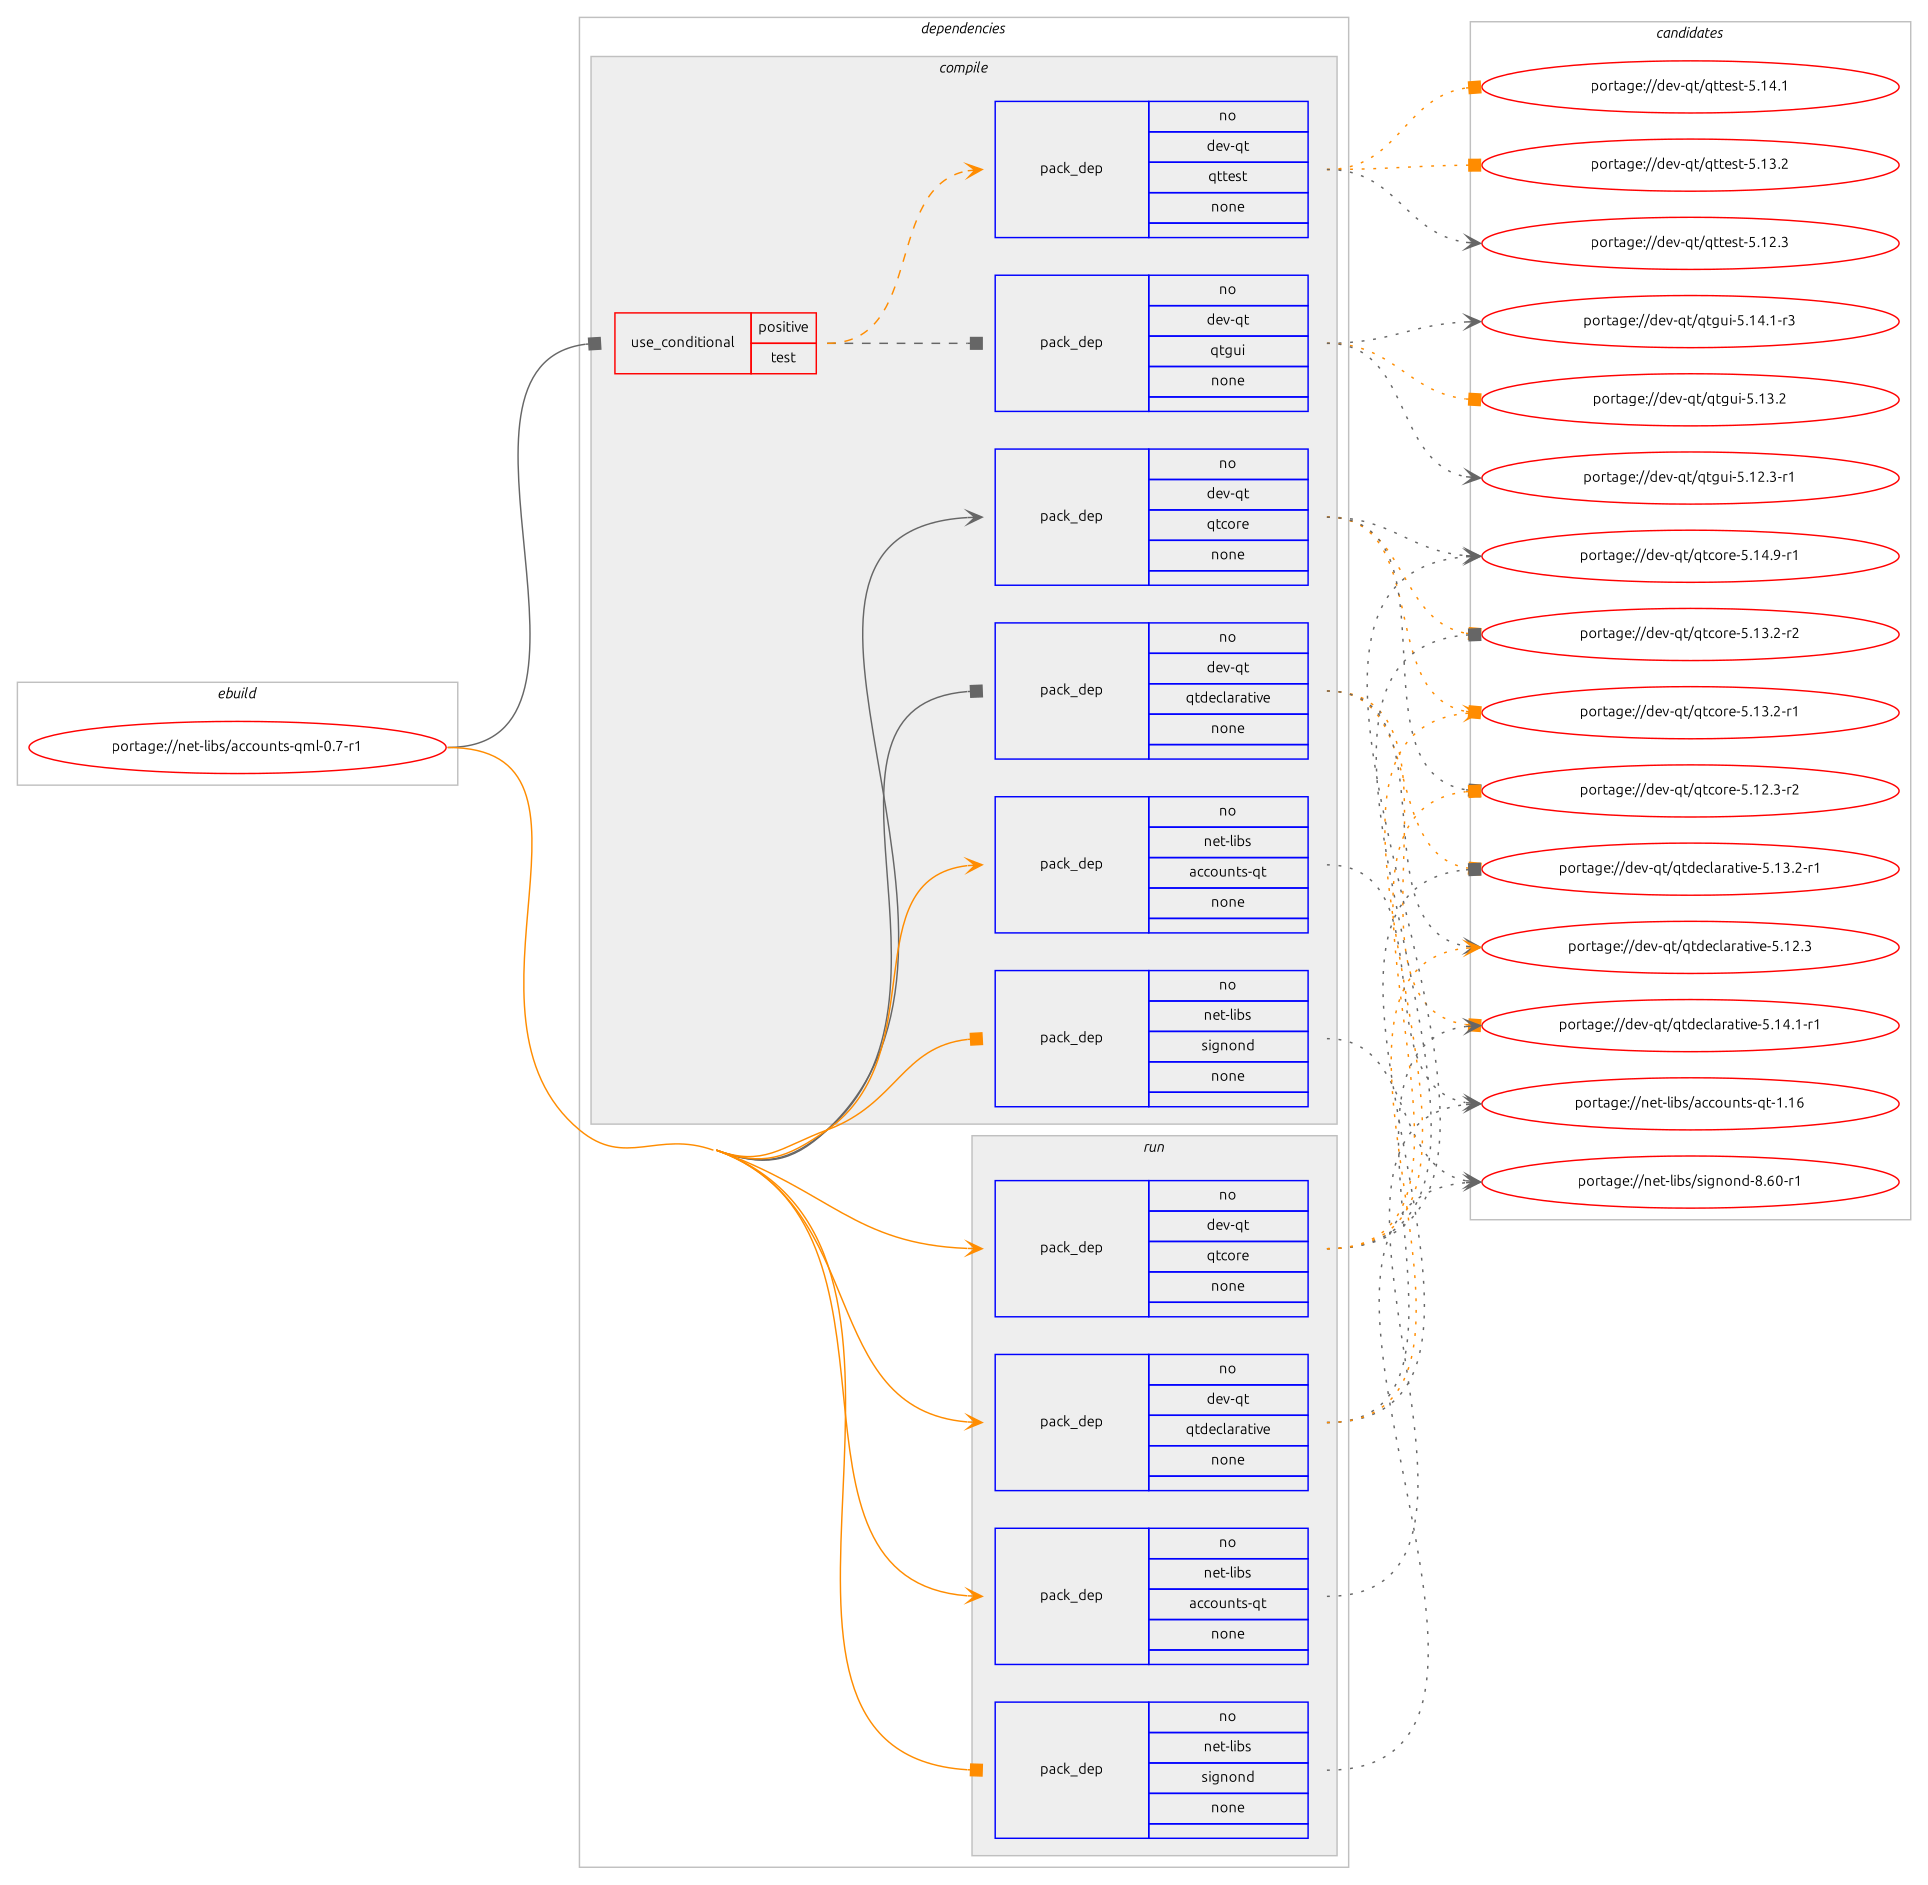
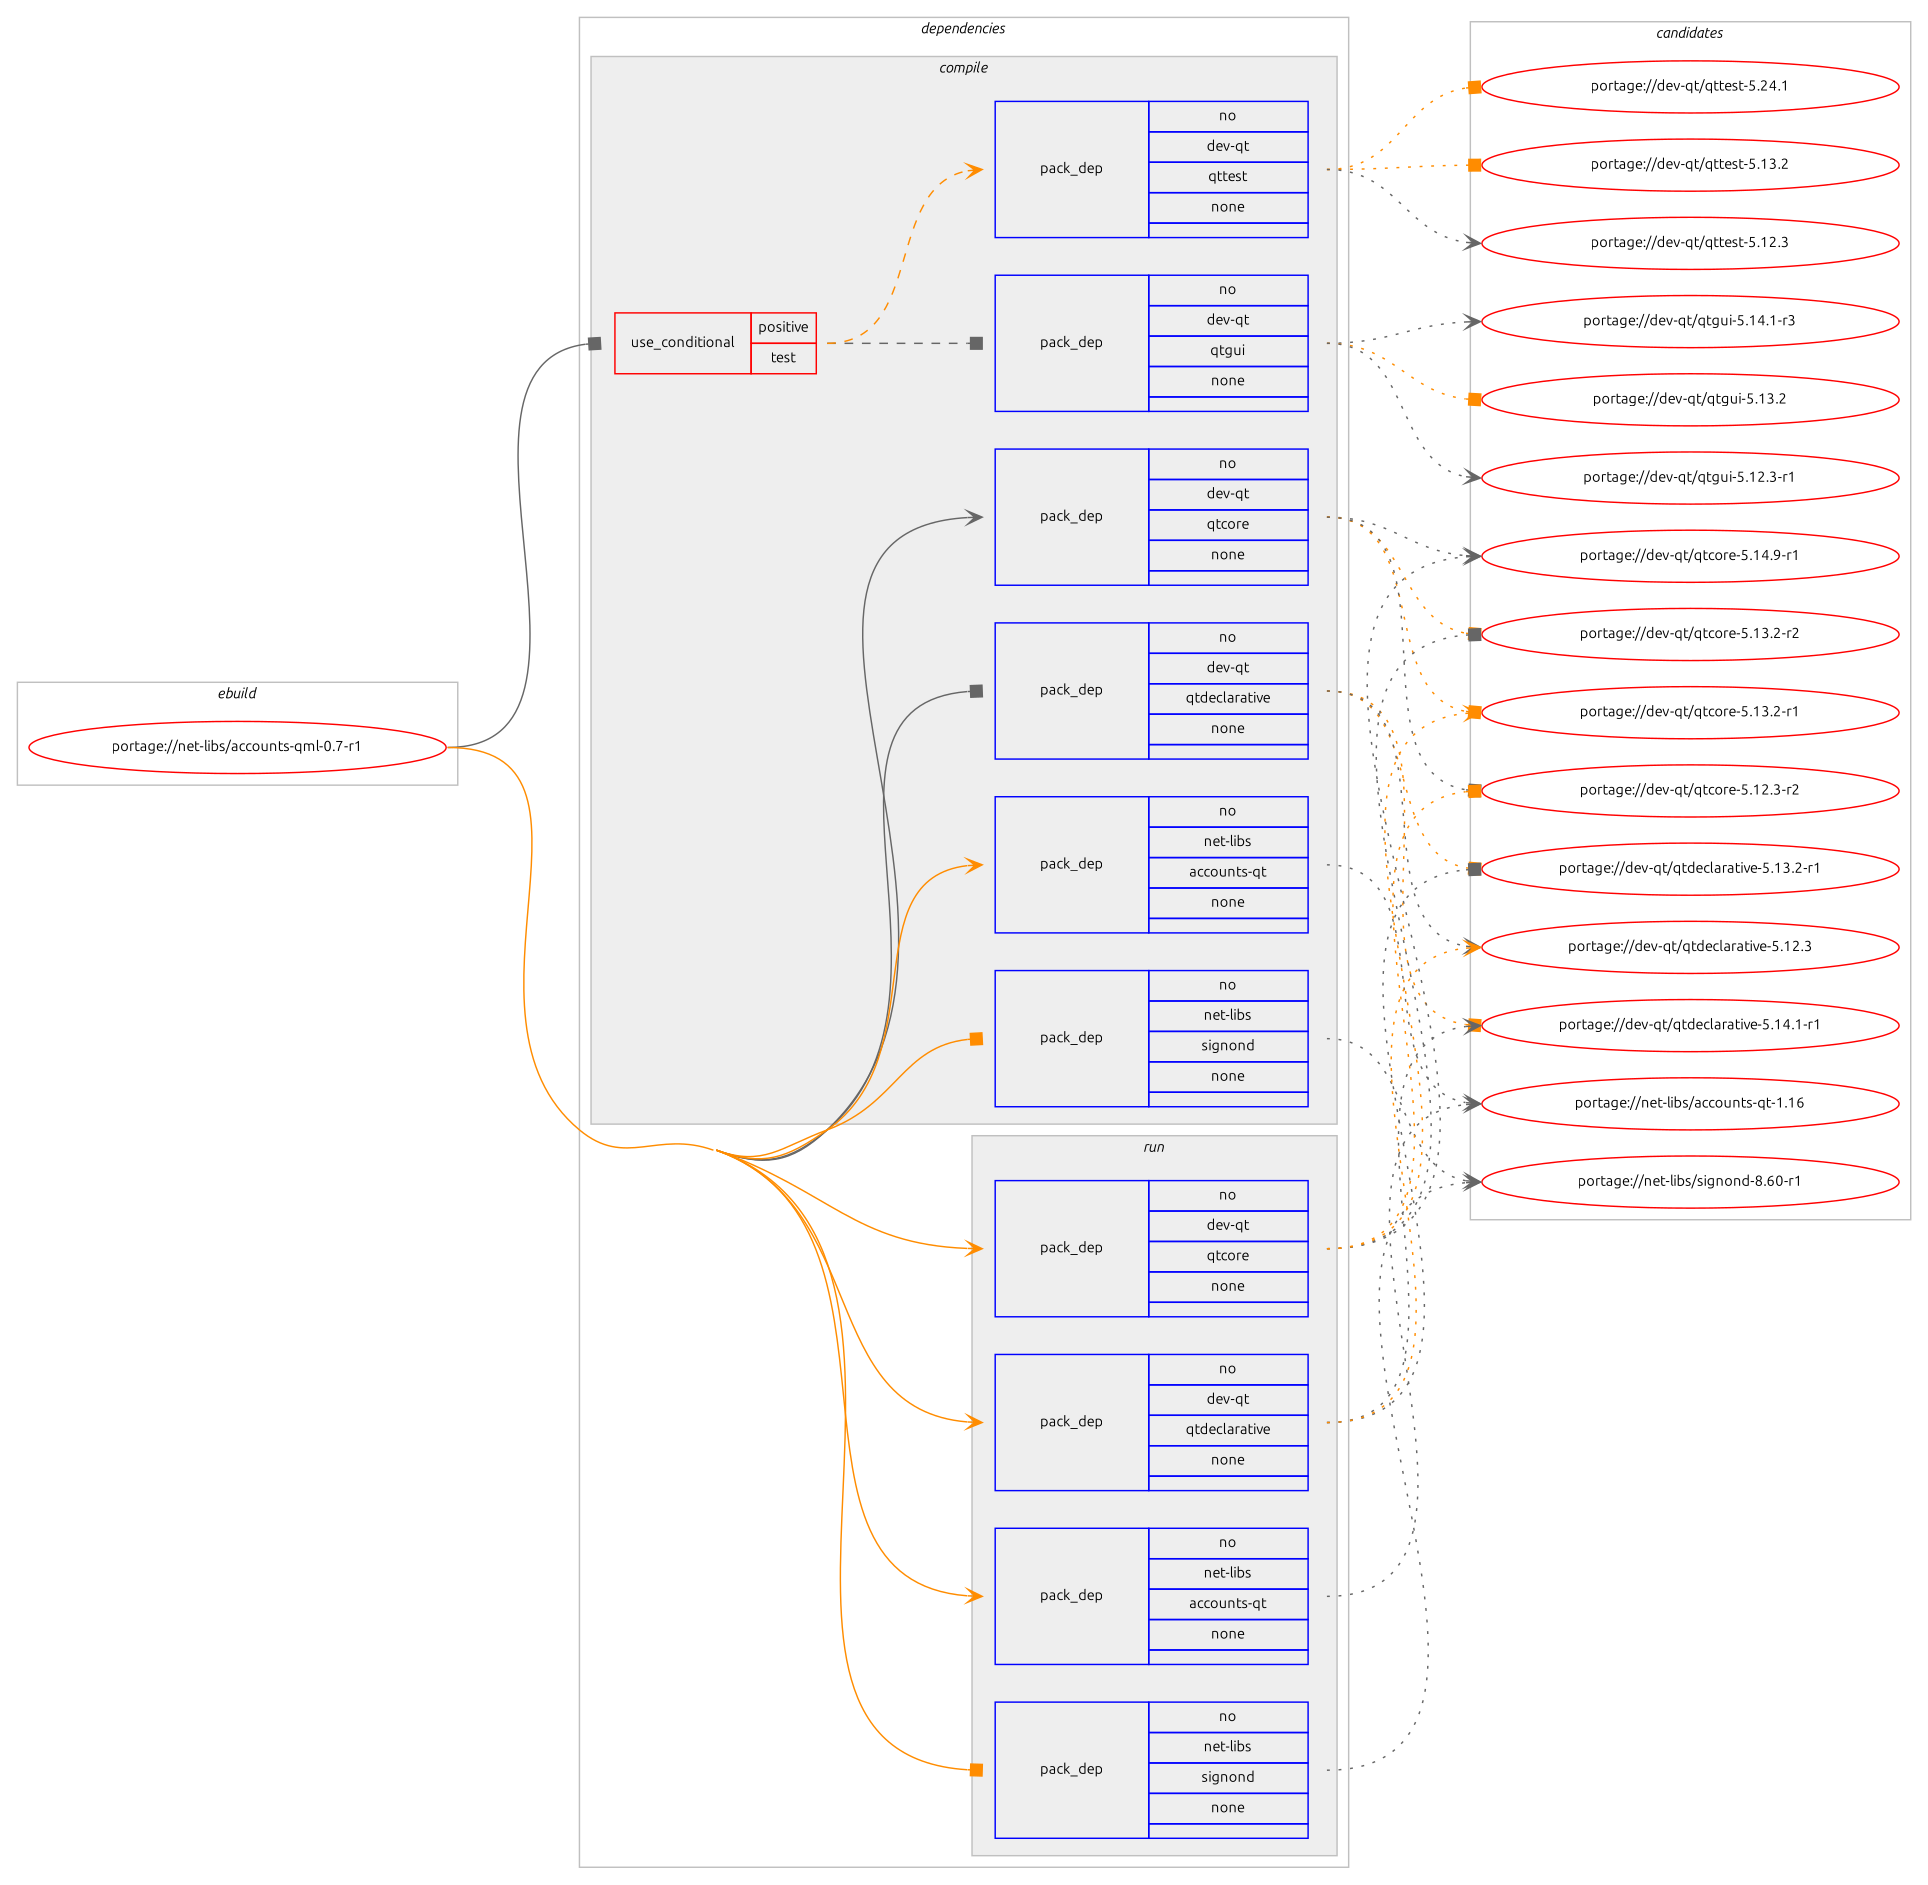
(1691, 87) -> (1691, 87)
